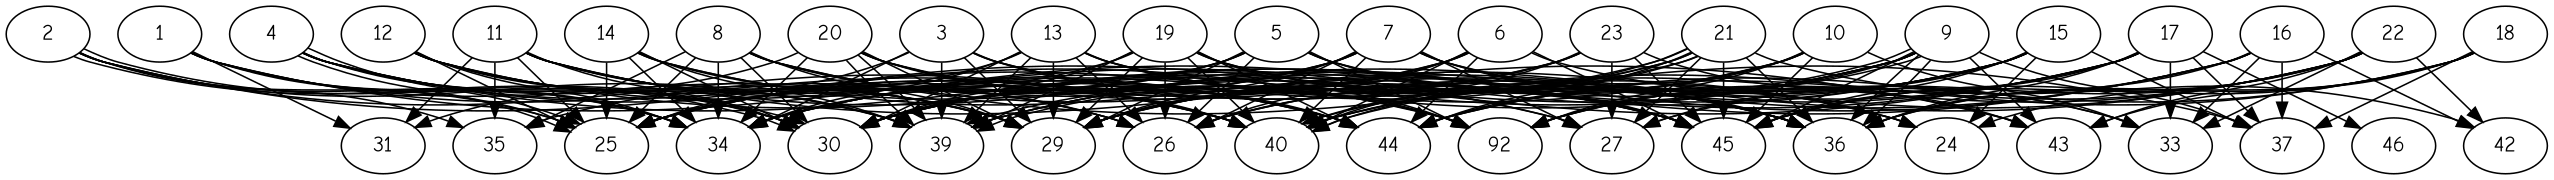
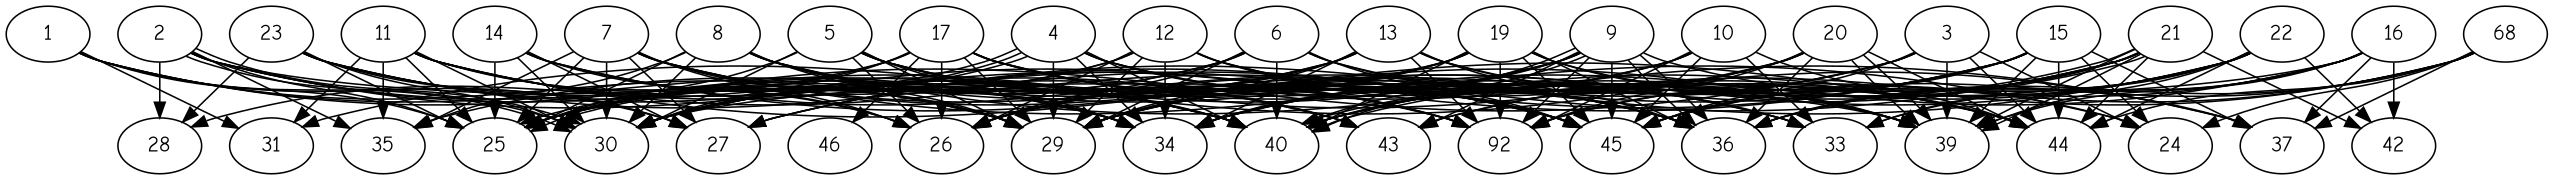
(2505, 34) -> (2505, 34)
(894, 90) -> (950, 91)
none -> (160, 146)
